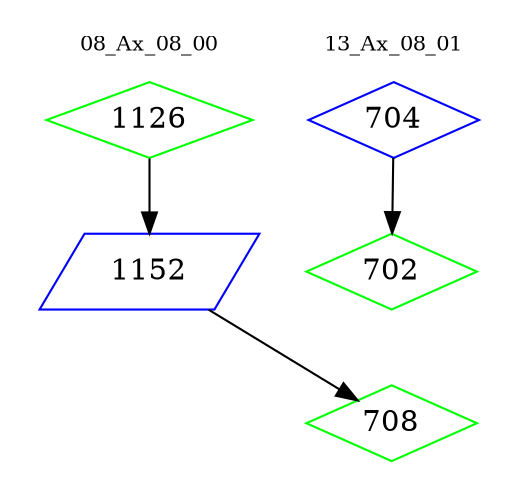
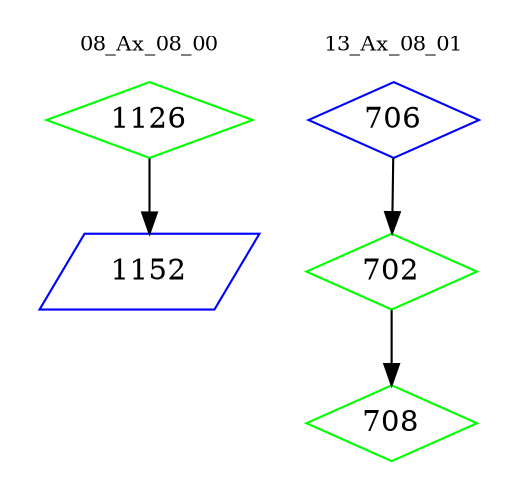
(394, 120) -> (394, 120)
(274, 350) -> (392, 337)
